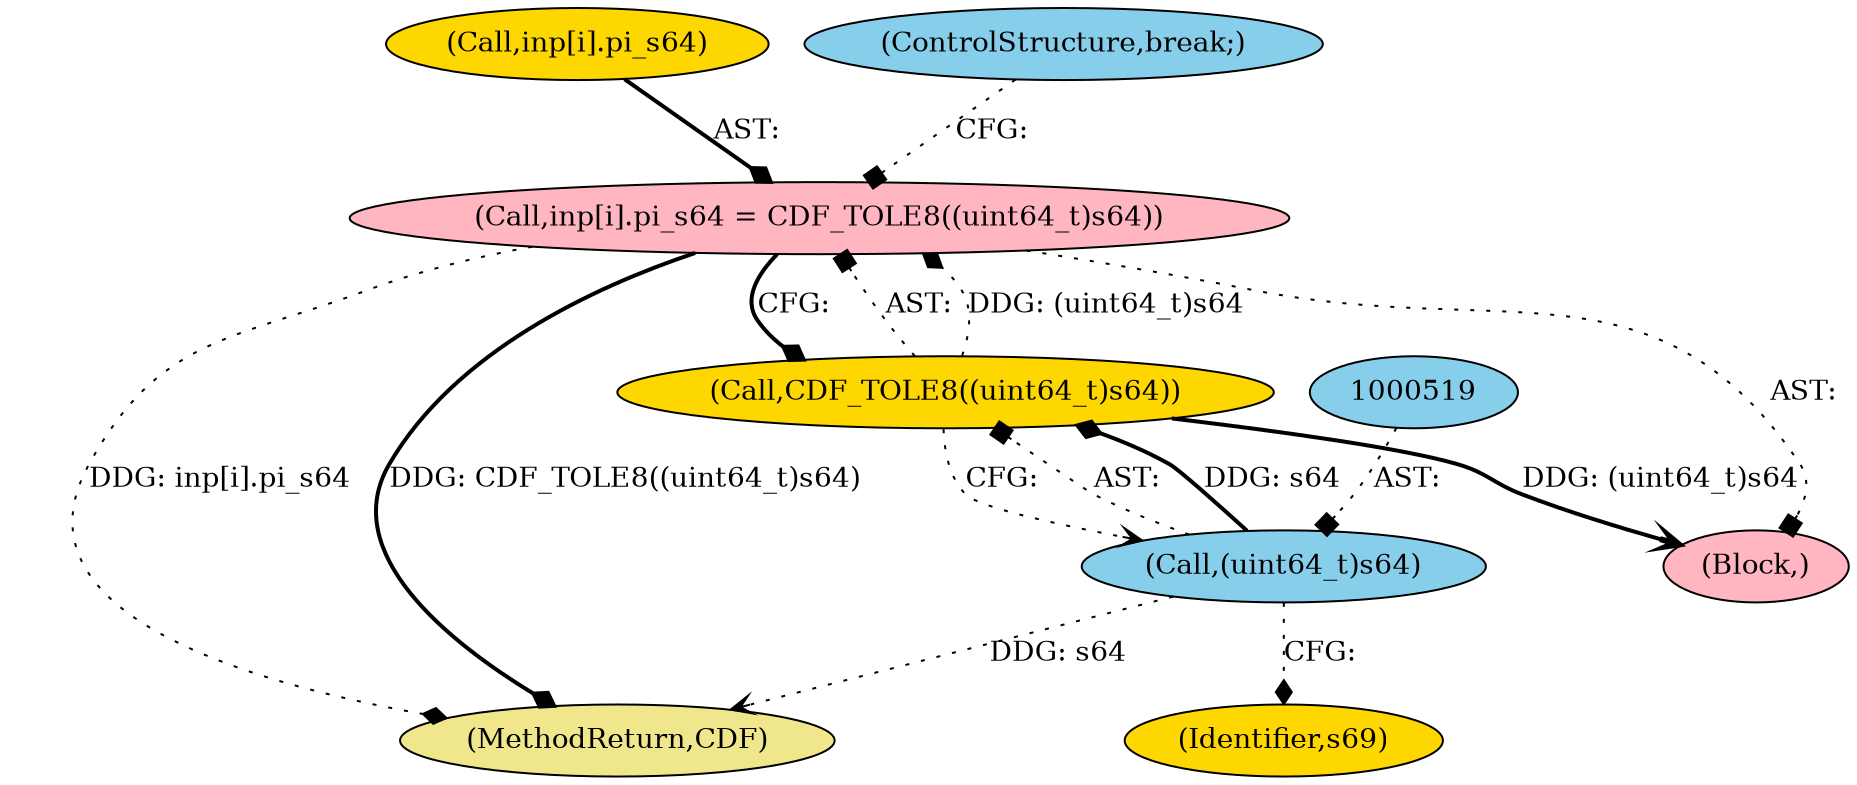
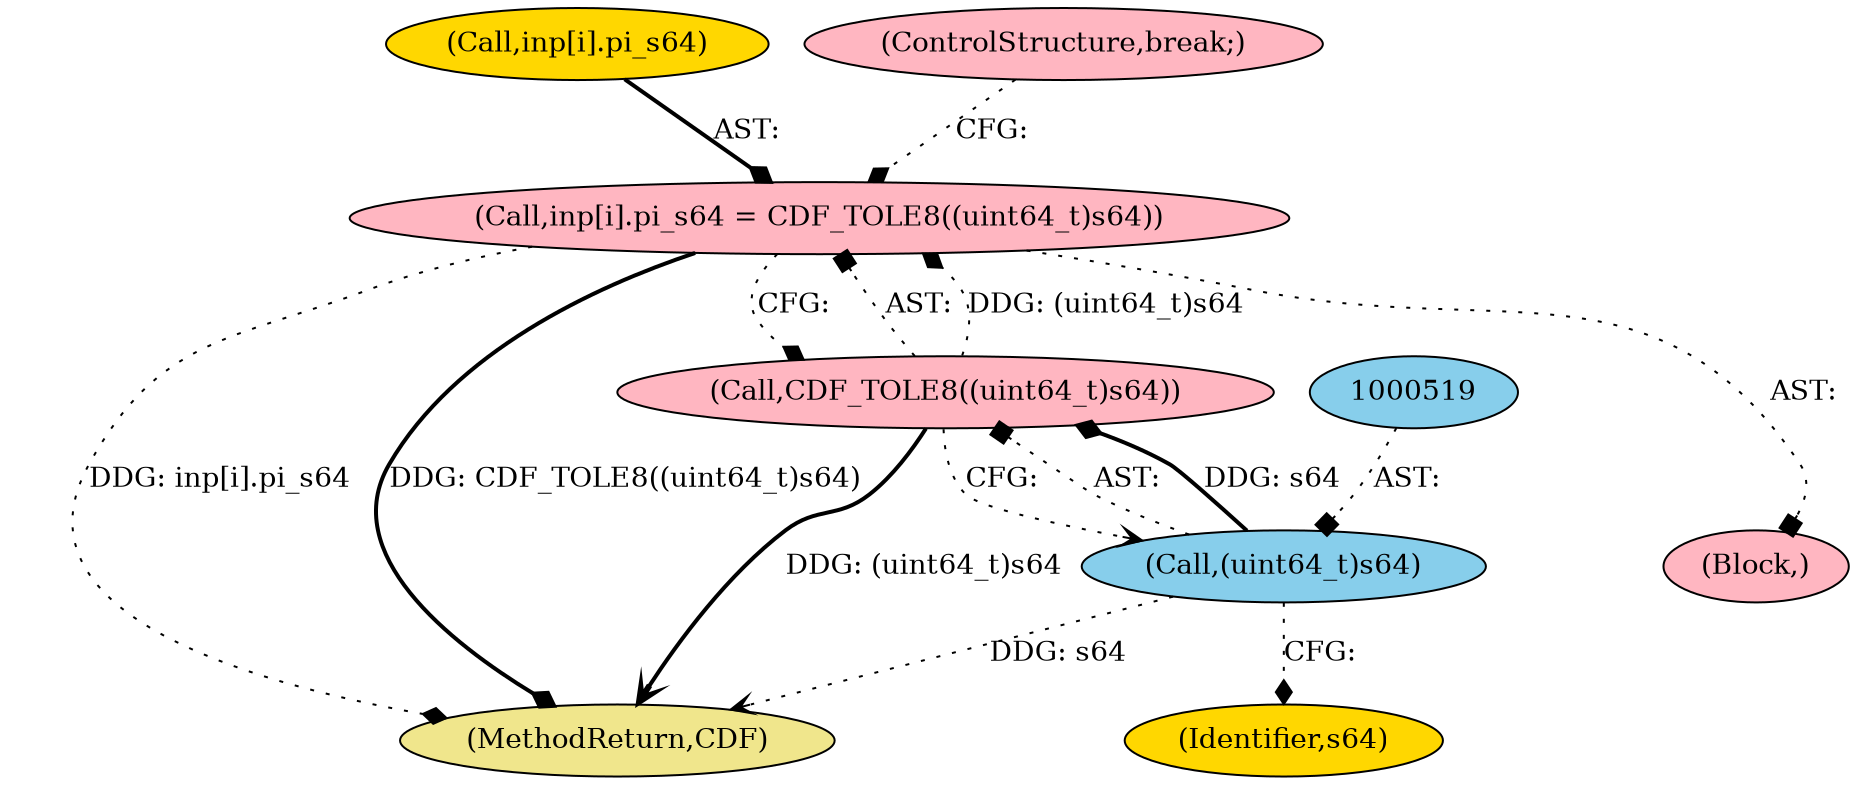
(1064, 44) -> (1064, 44)
(952, 124) -> (952, 124)
(752, 302) -> (752, 302)
(946, 392) -> (946, 392)
(1423, 456) -> (774, 540)
(1284, 741) -> (1284, 741)
